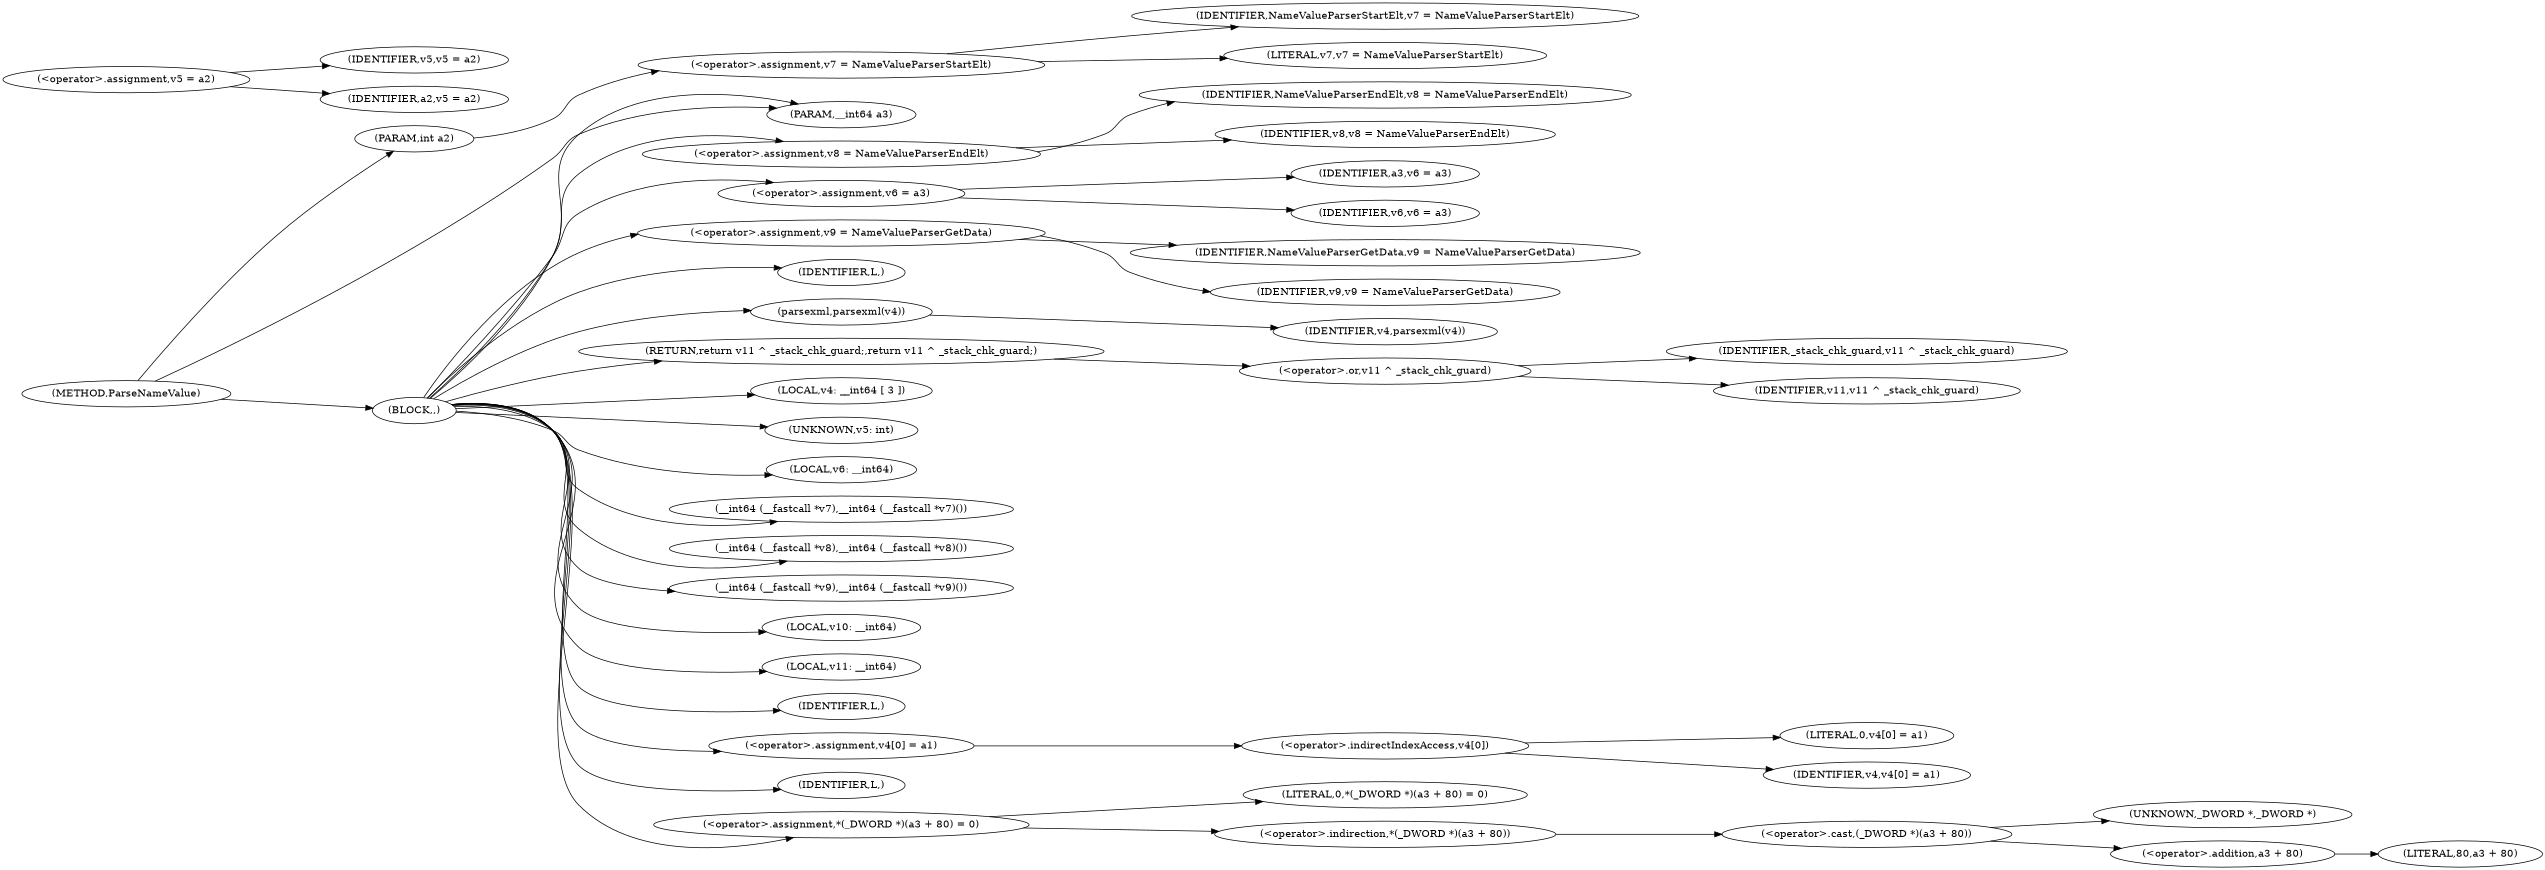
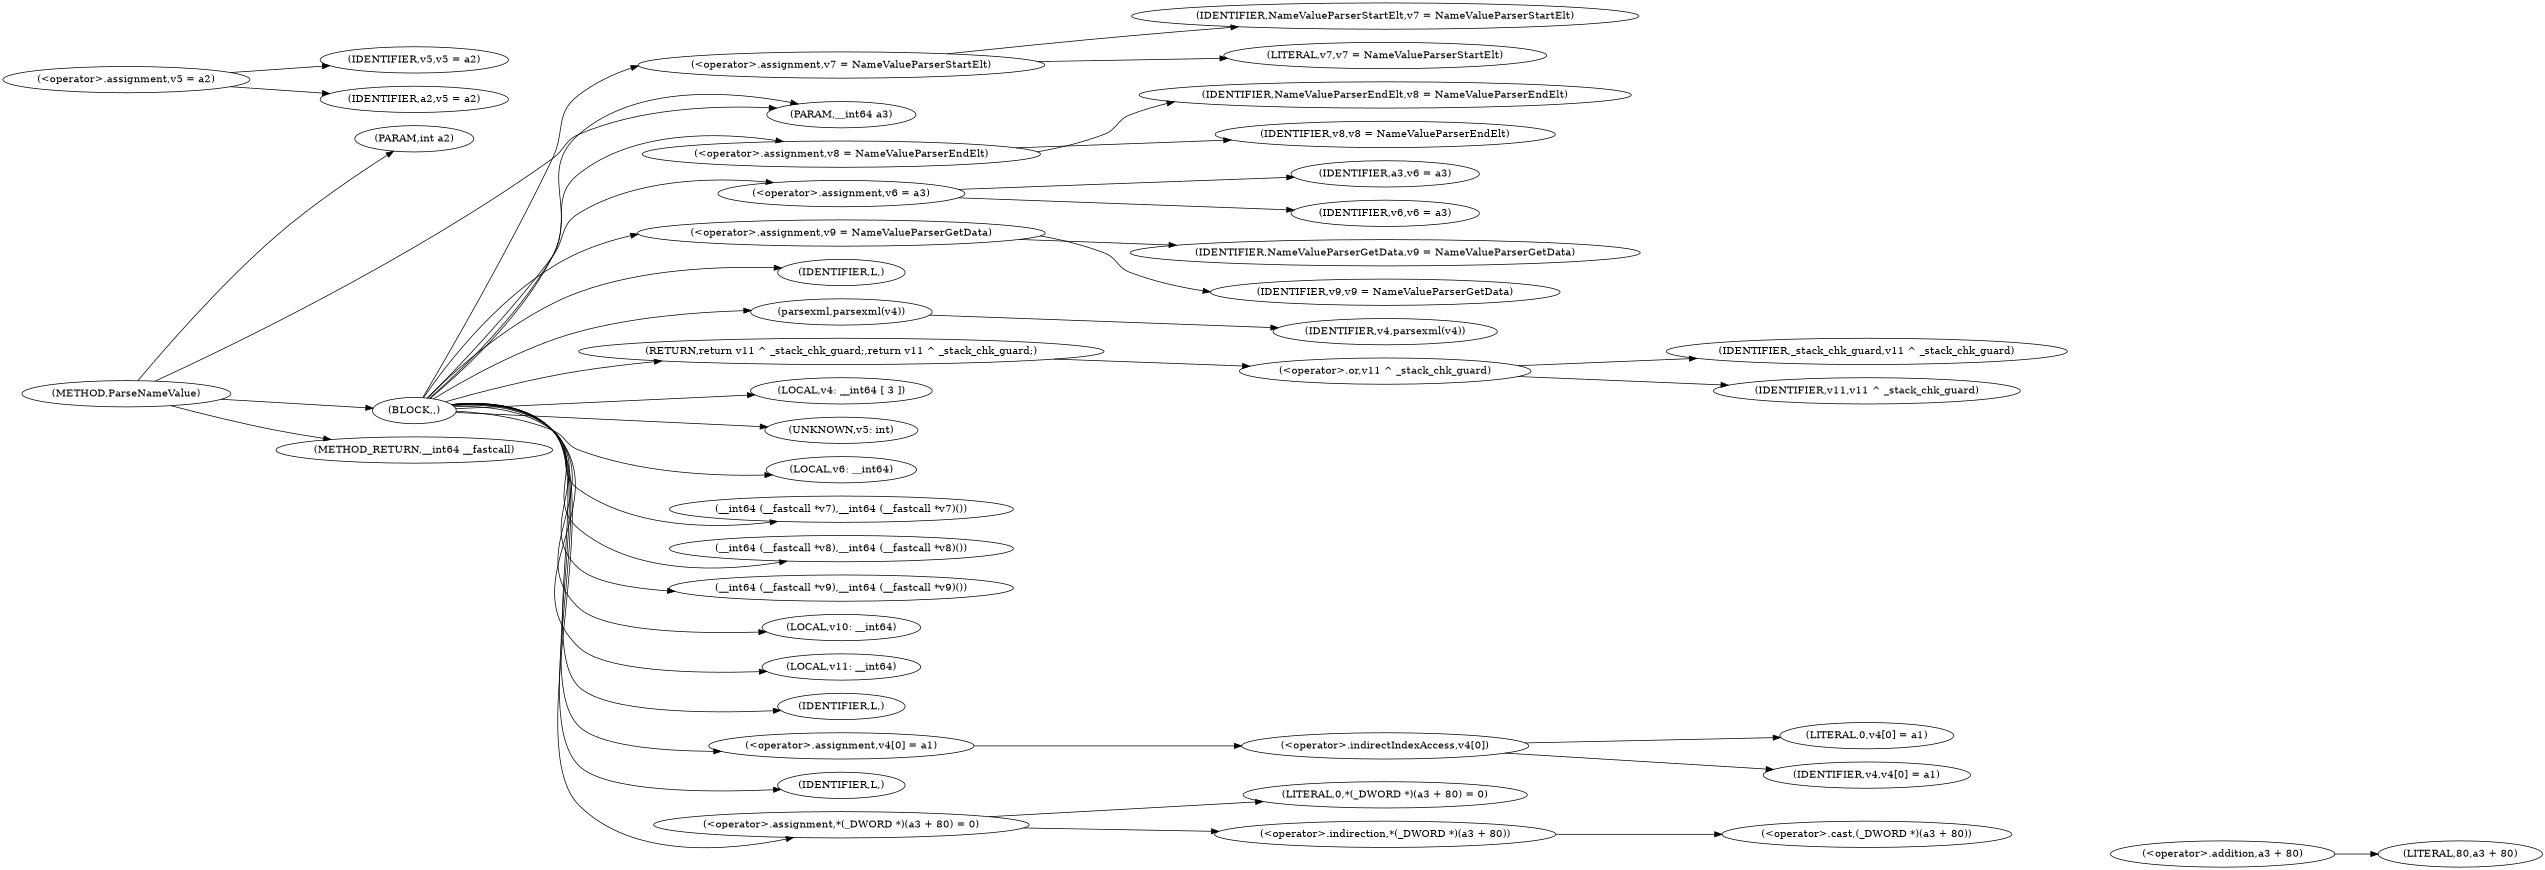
(564, 109) -> (521, 222)
none -> (414, 450)
(2223, 815) -> none
(2052, 845) -> none
